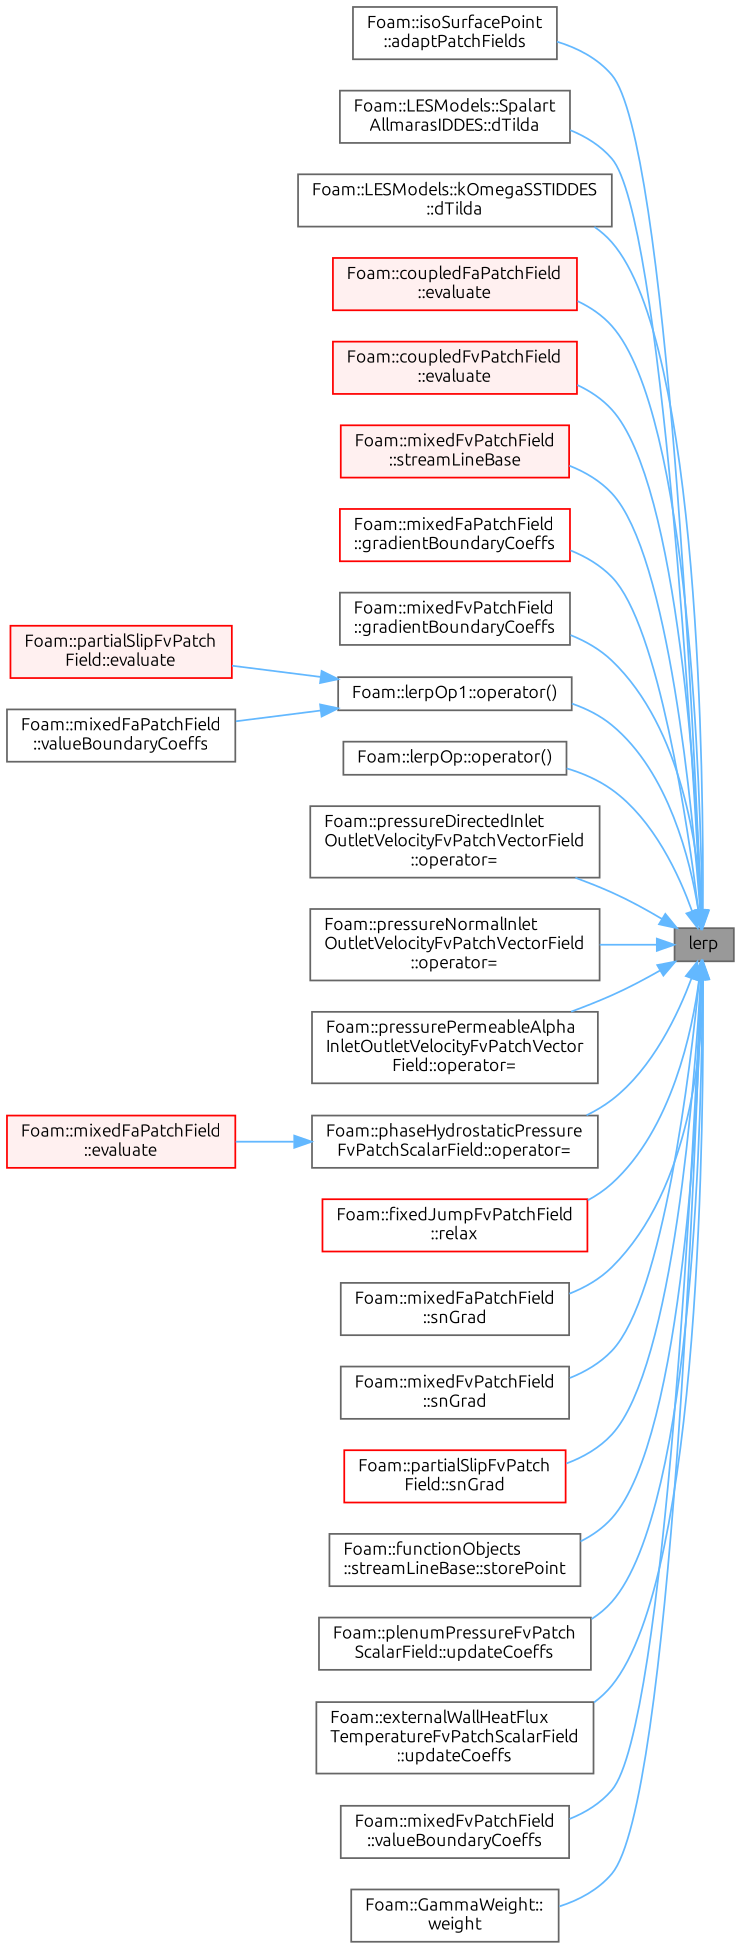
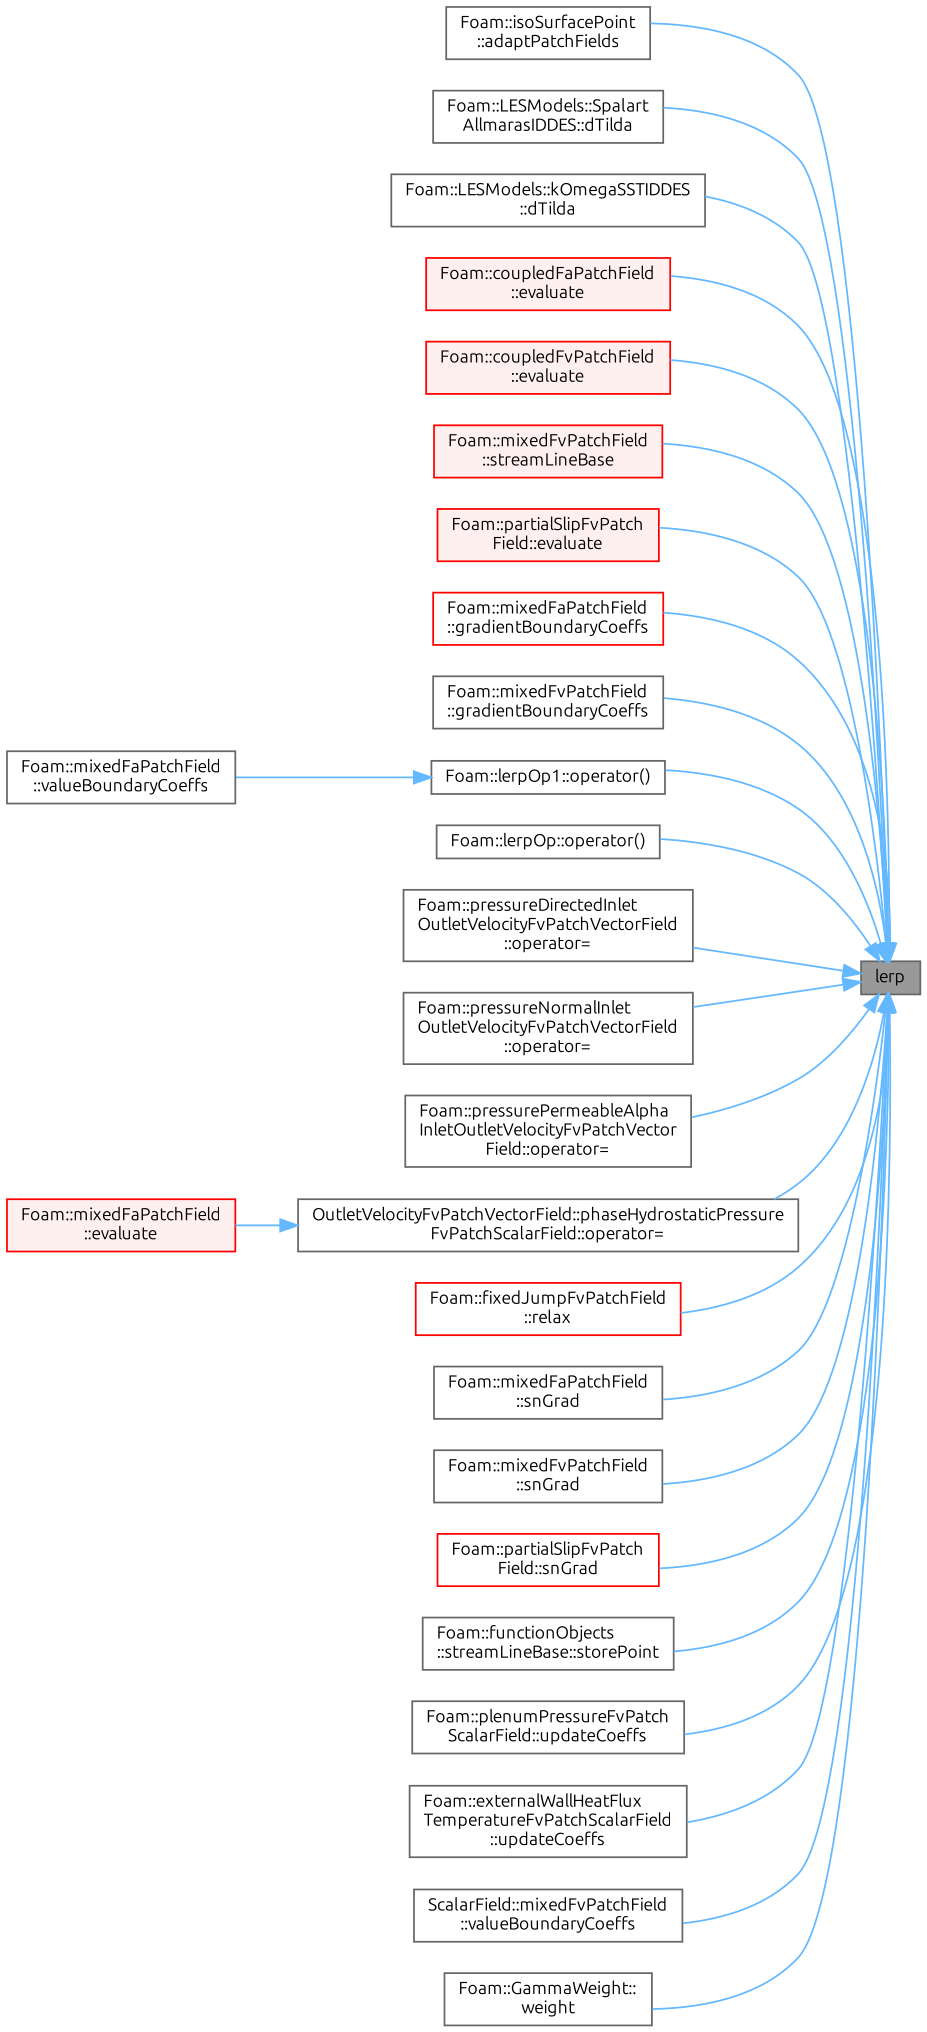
(276, 671) -> (844, 681)
(455, 1142) -> (548, 1225)
(455, 1832) -> (548, 1916)
